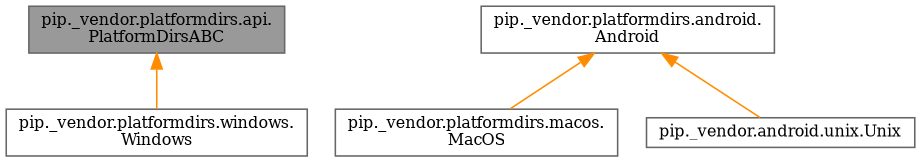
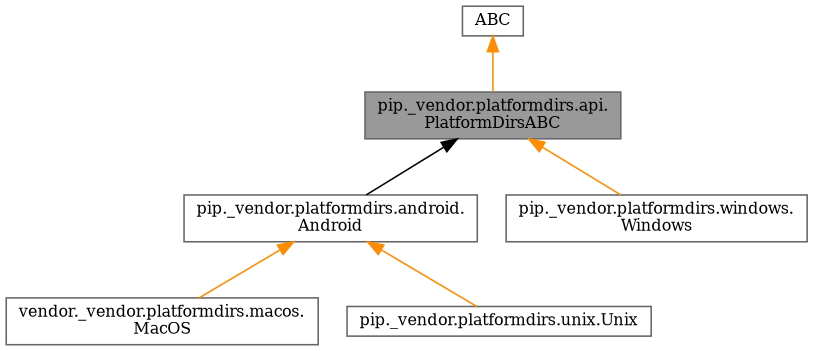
none -> (493, 21)
(476, 133) -> (162, 321)
(781, 133) -> (499, 321)
none -> (405, 171)
